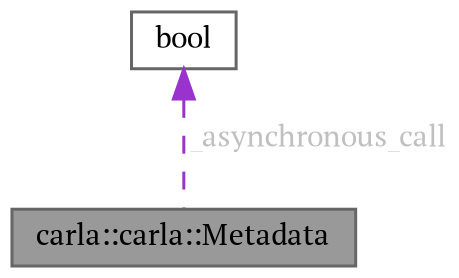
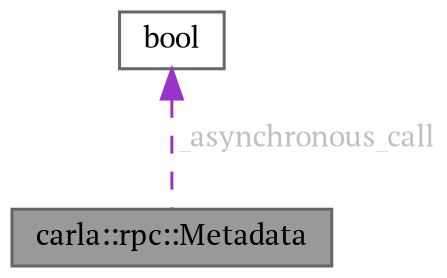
(184, 238) -> (172, 238)
